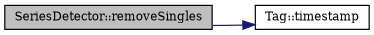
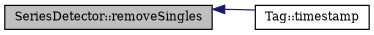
(228, 25) -> (240, 10)
